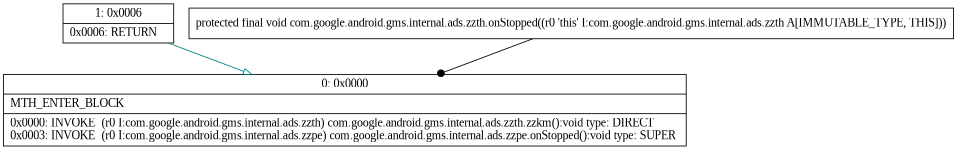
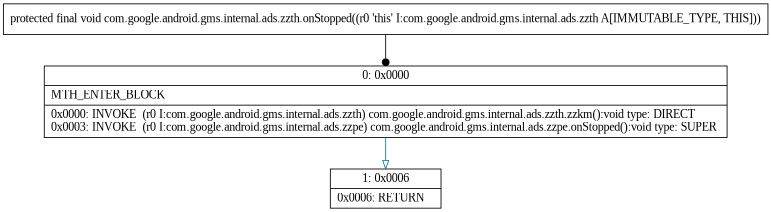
(206, 57) -> (386, 149)
